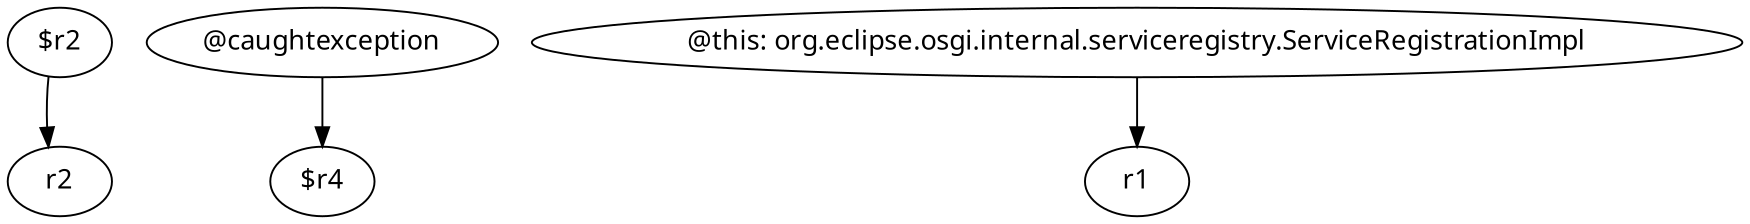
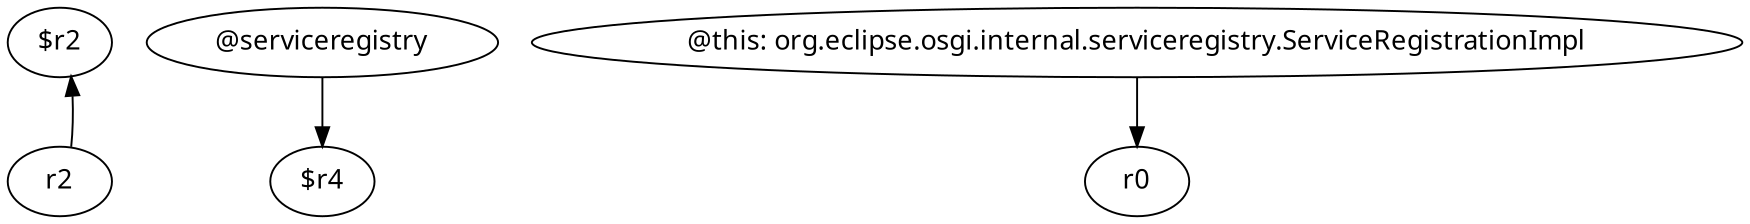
(322, 42) -> (322, 42)
(47, 102) -> (73, 122)
(1137, 181) -> (1137, 181)
